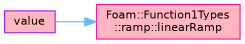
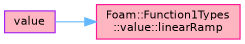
(168, 22) -> (168, 22)
